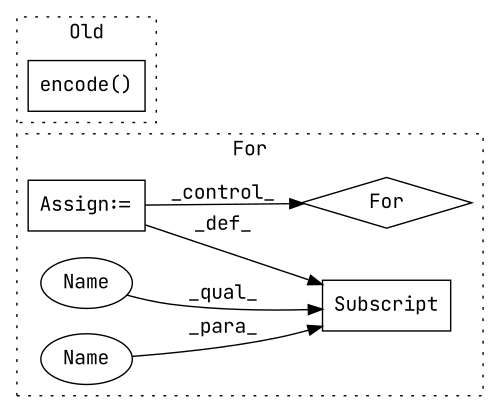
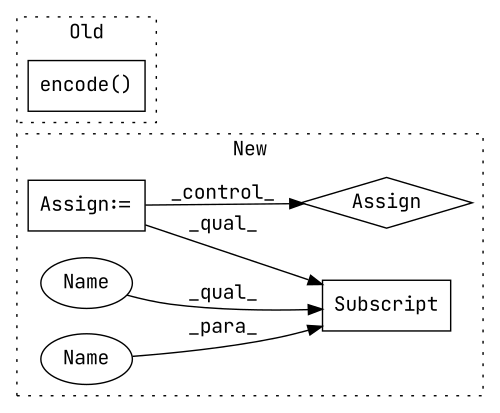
(250, 150) -> (250, 150)
(387, 203) -> (387, 203)
(223, 225) -> (223, 225)
